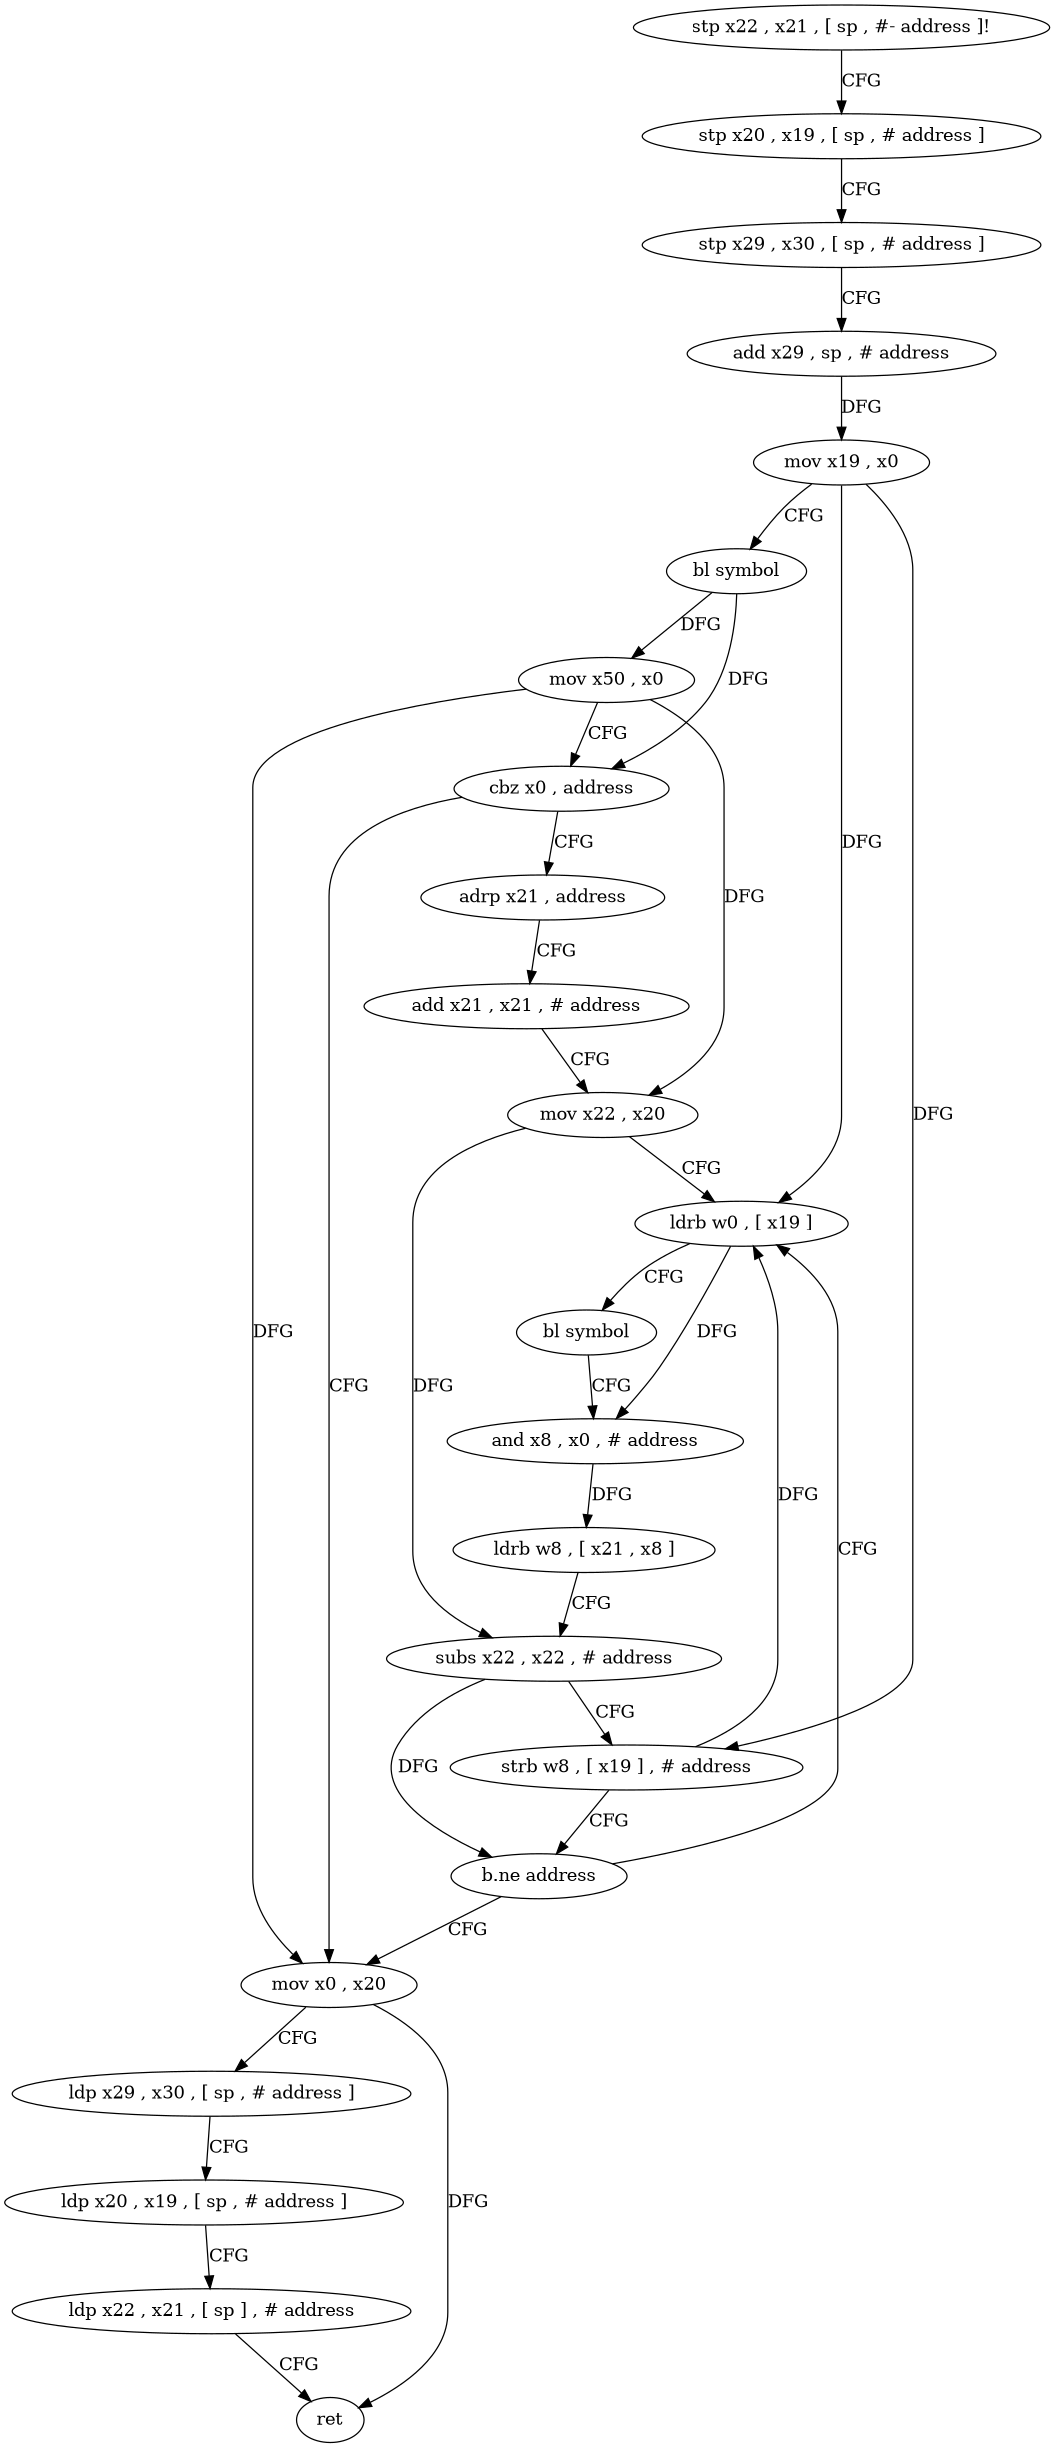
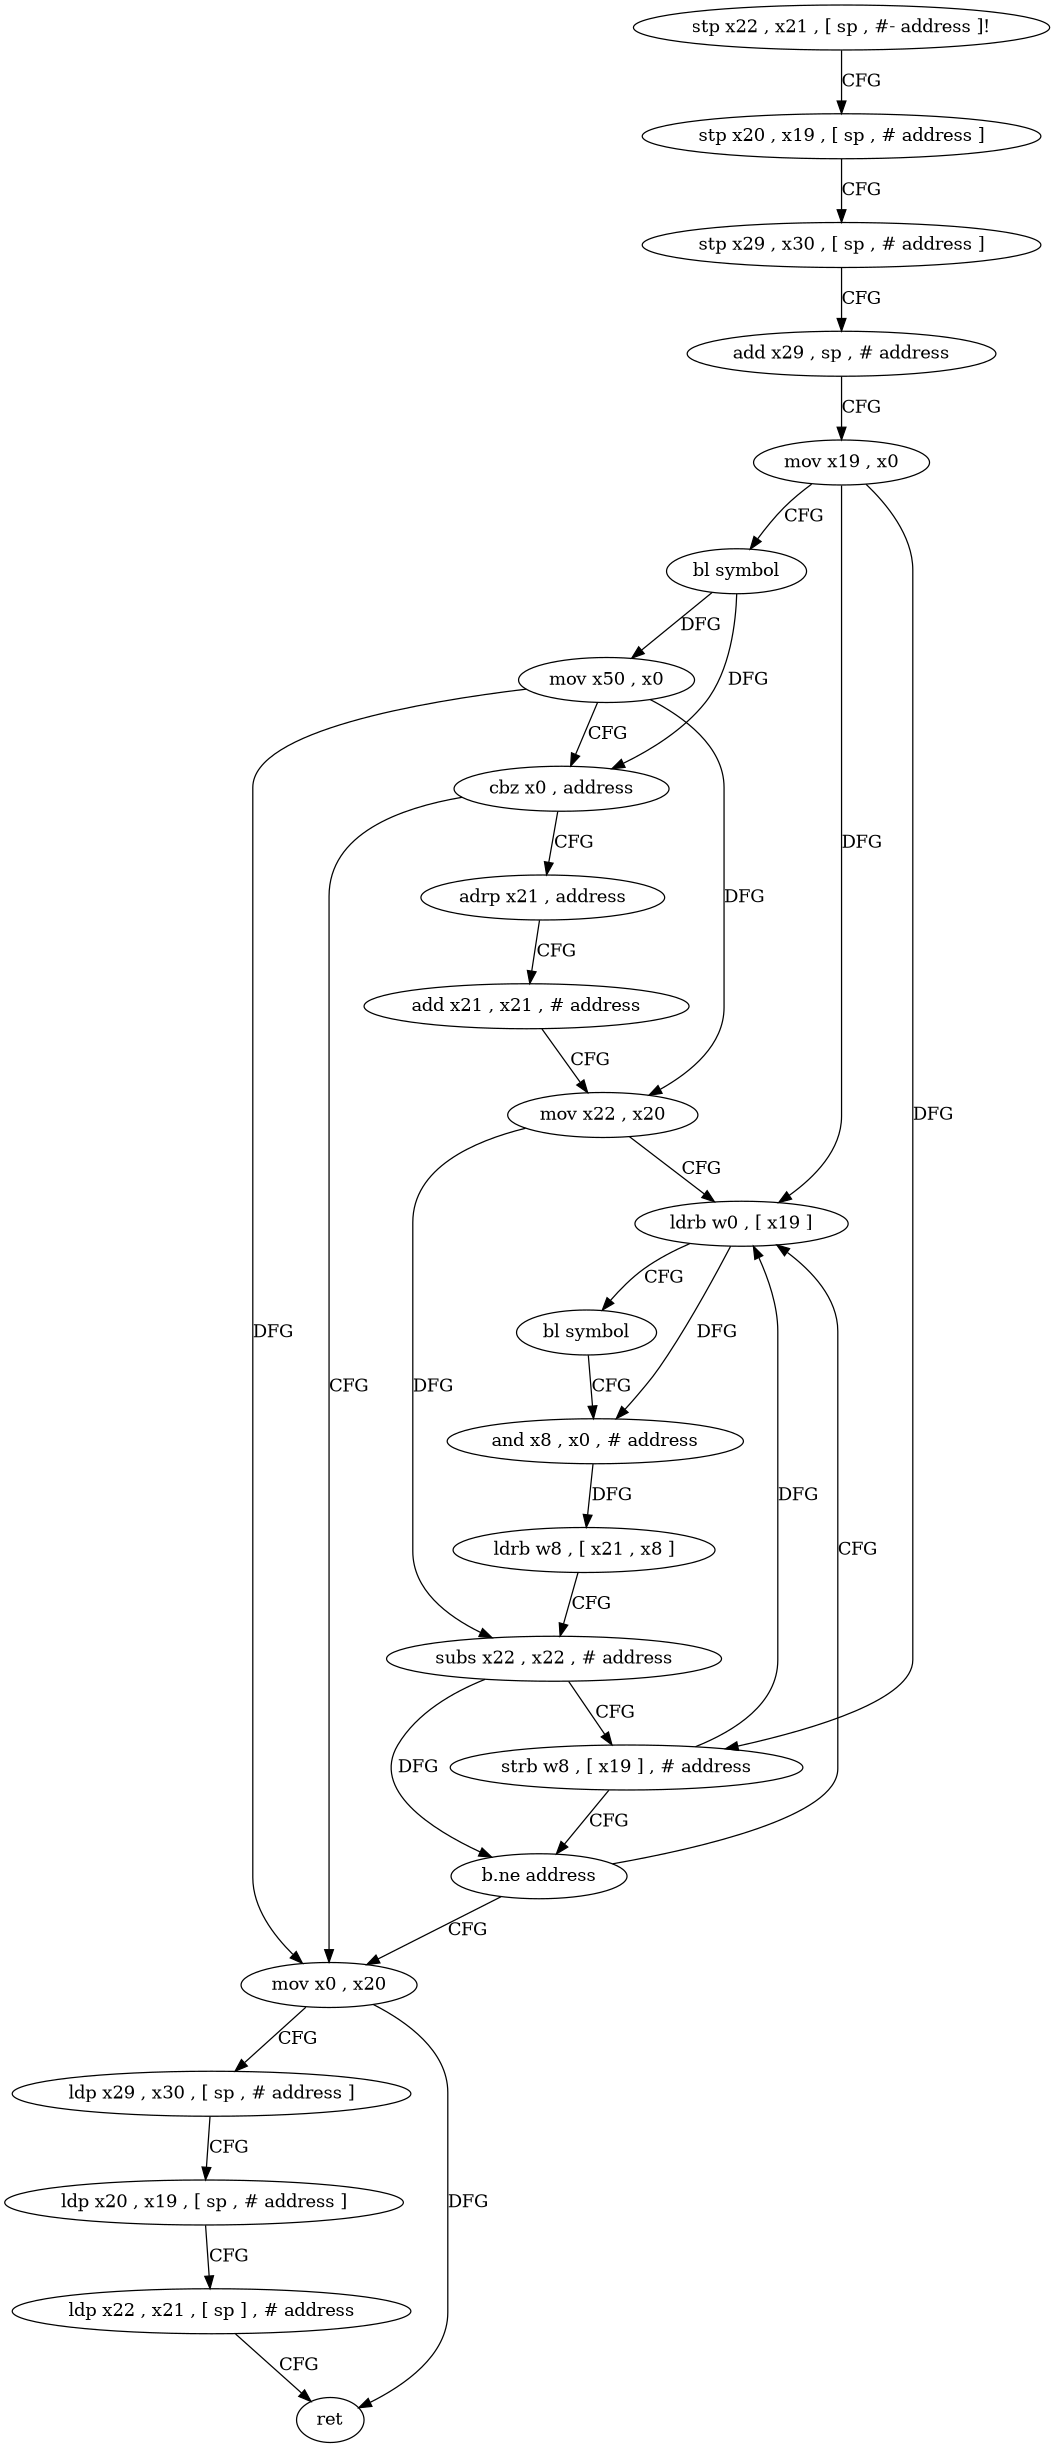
(862, 408) -> (862, 408)
